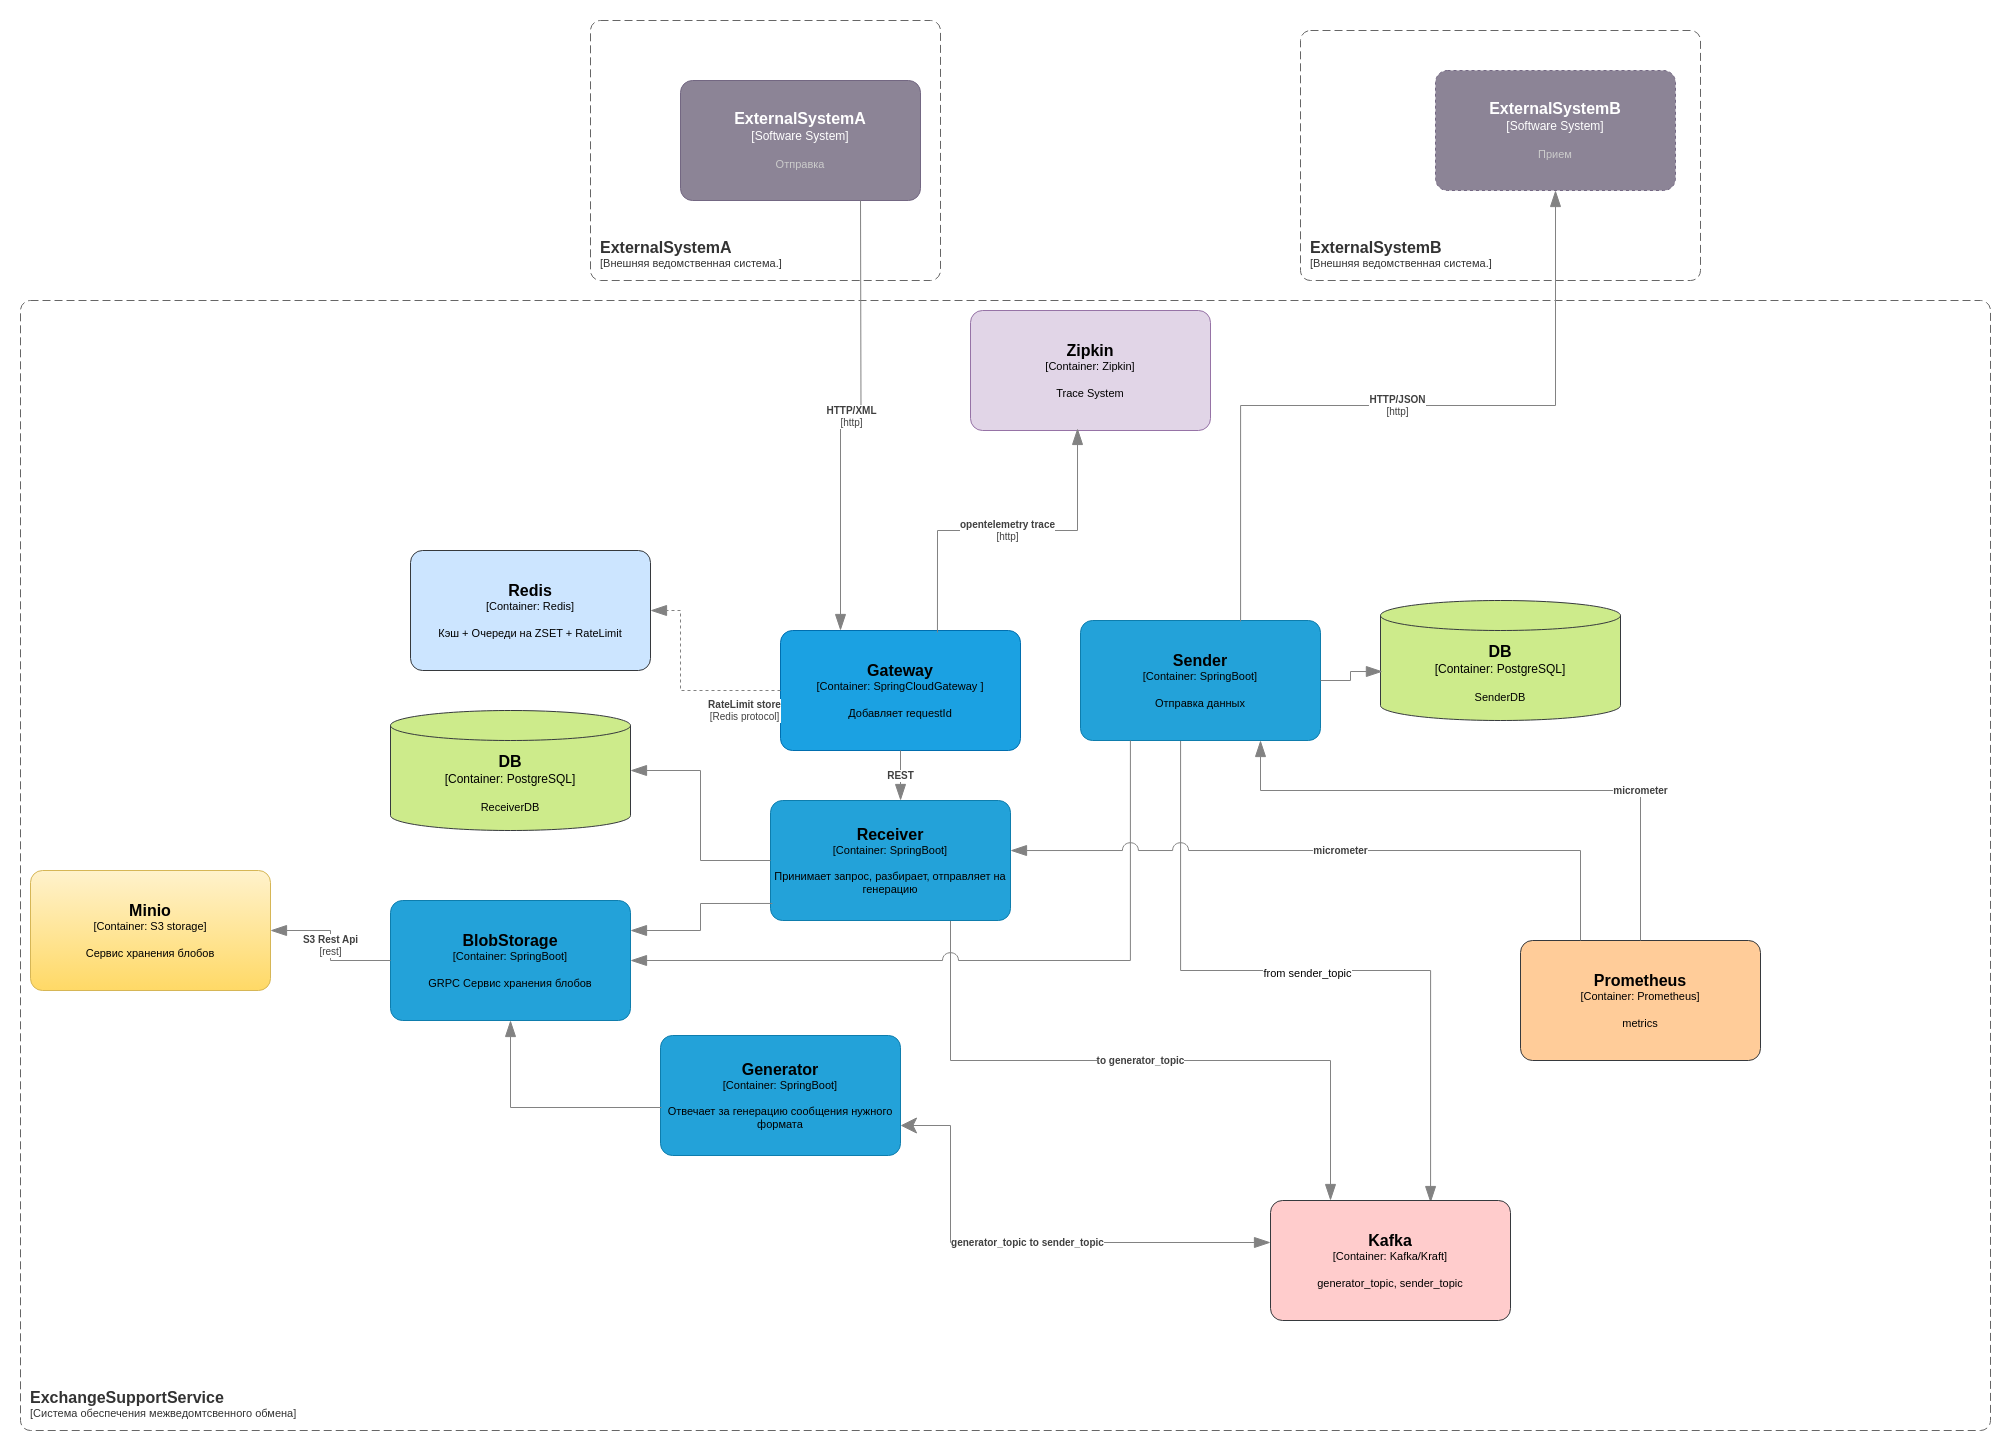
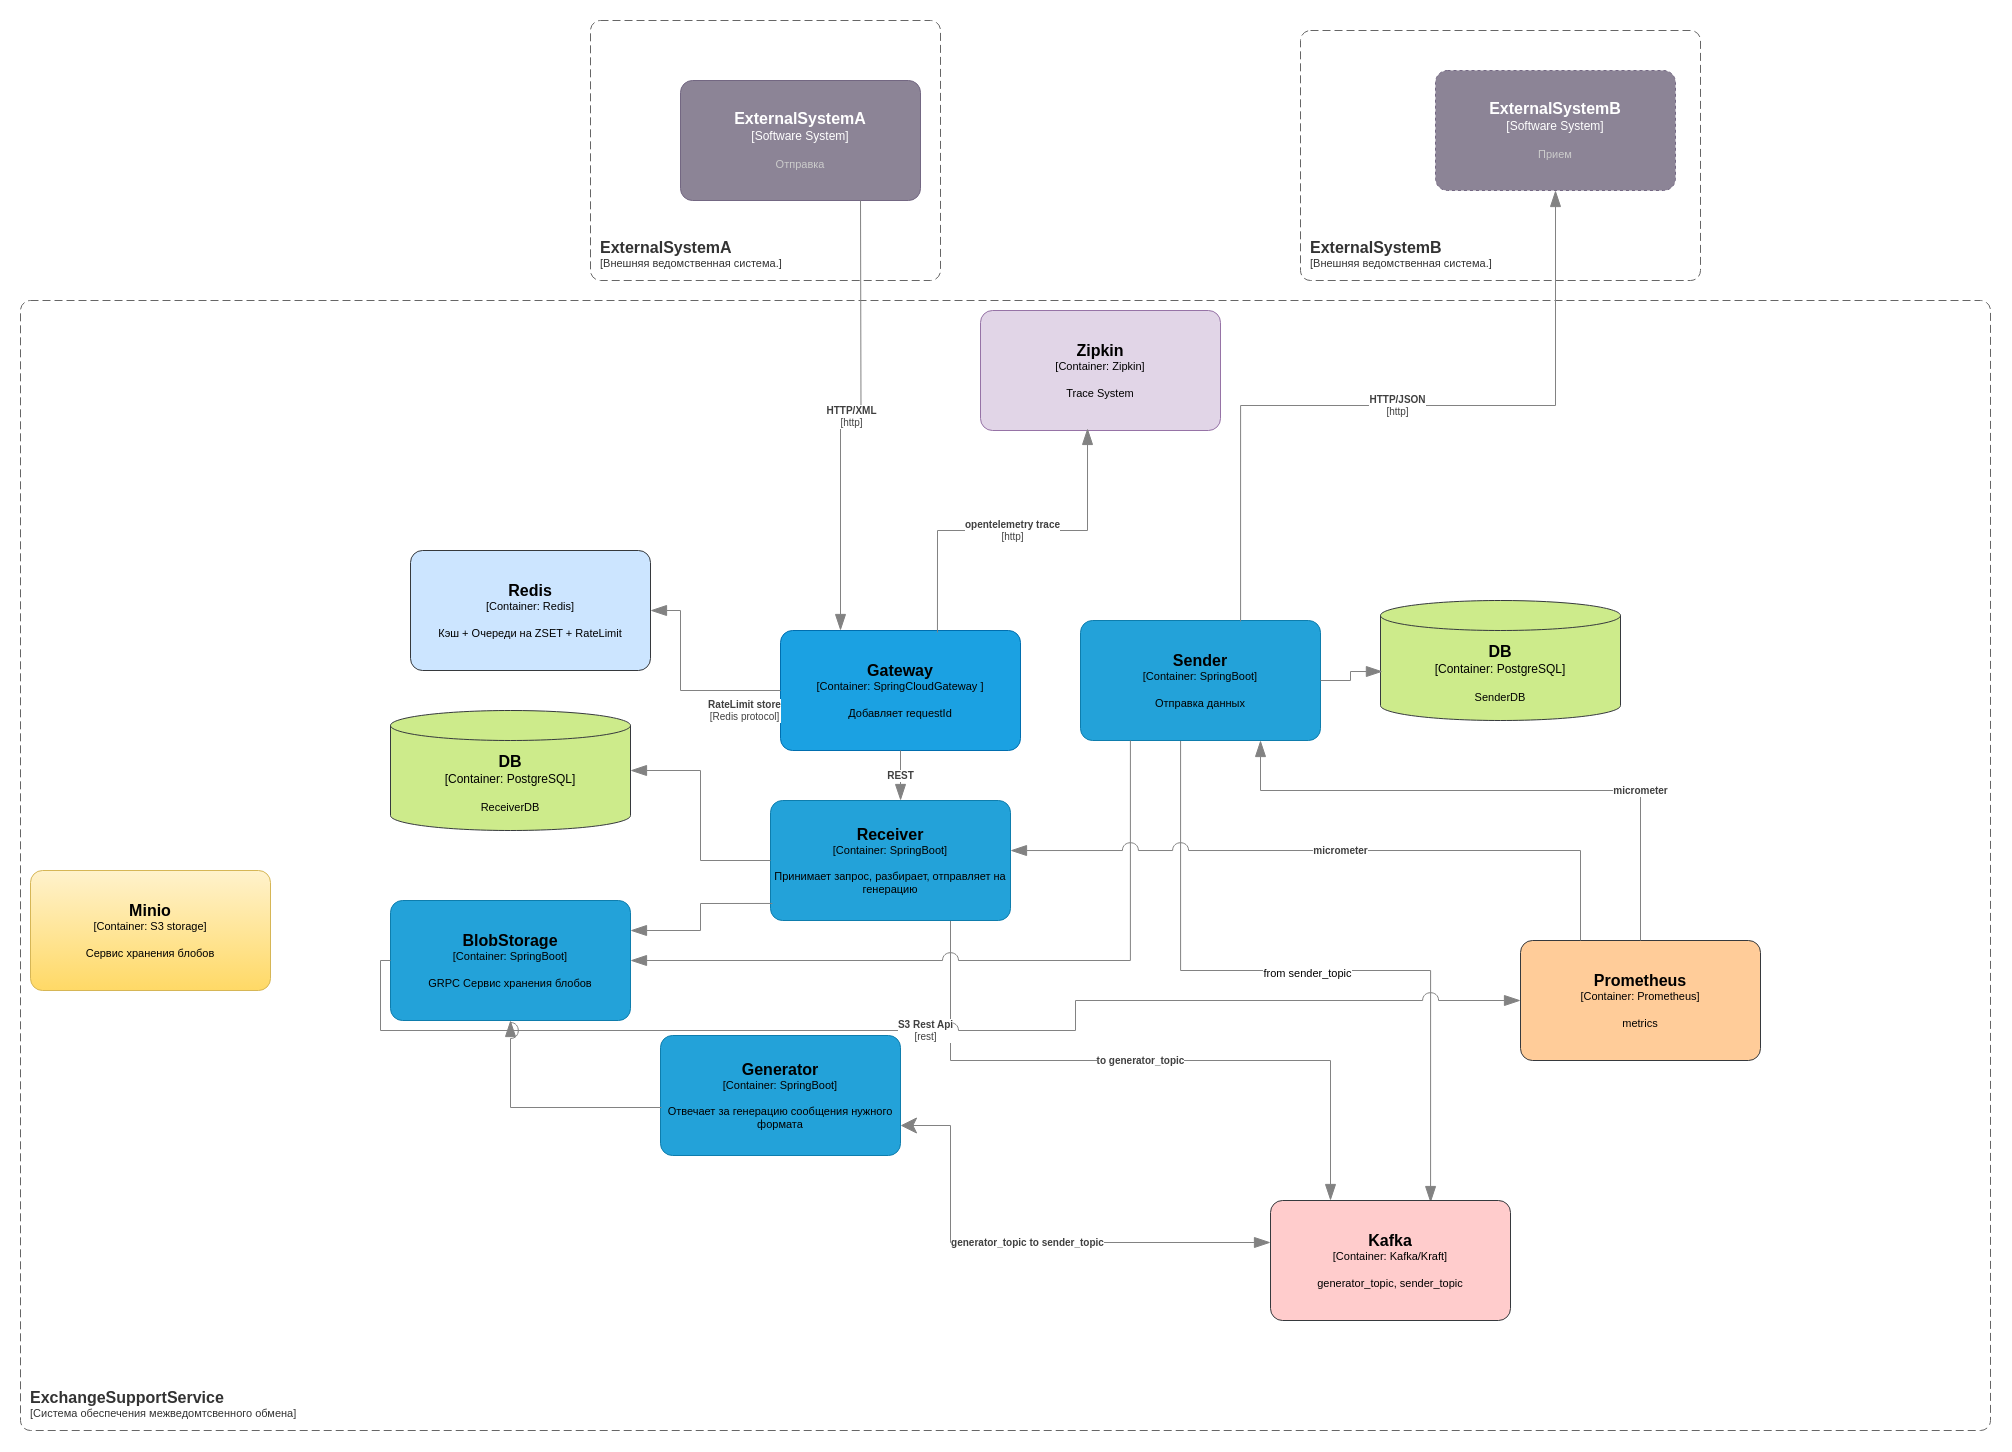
(1091, 371) -> (1101, 371)
(684, 691) -> (684, 691)
(331, 951) -> (1203, 1001)
